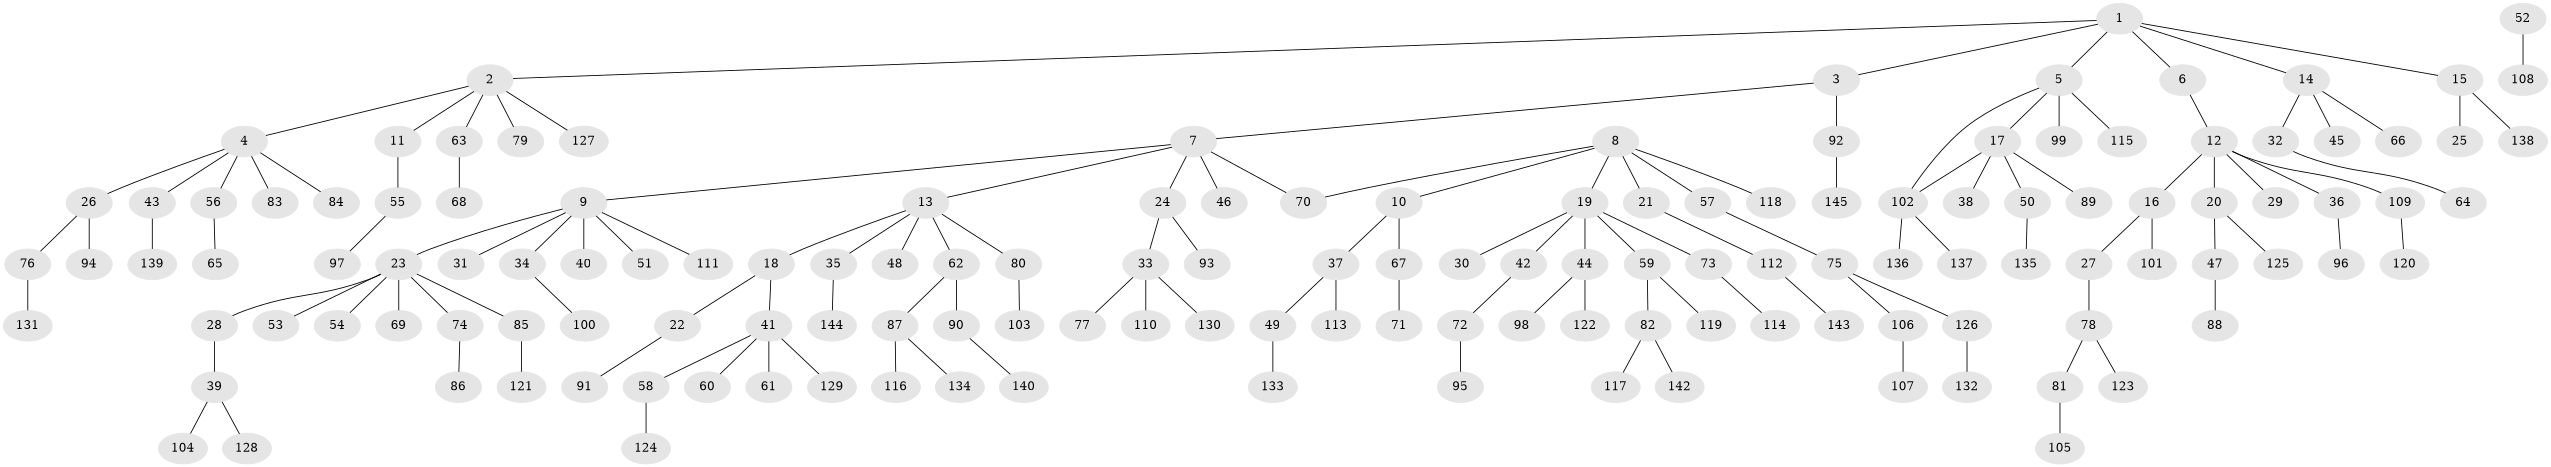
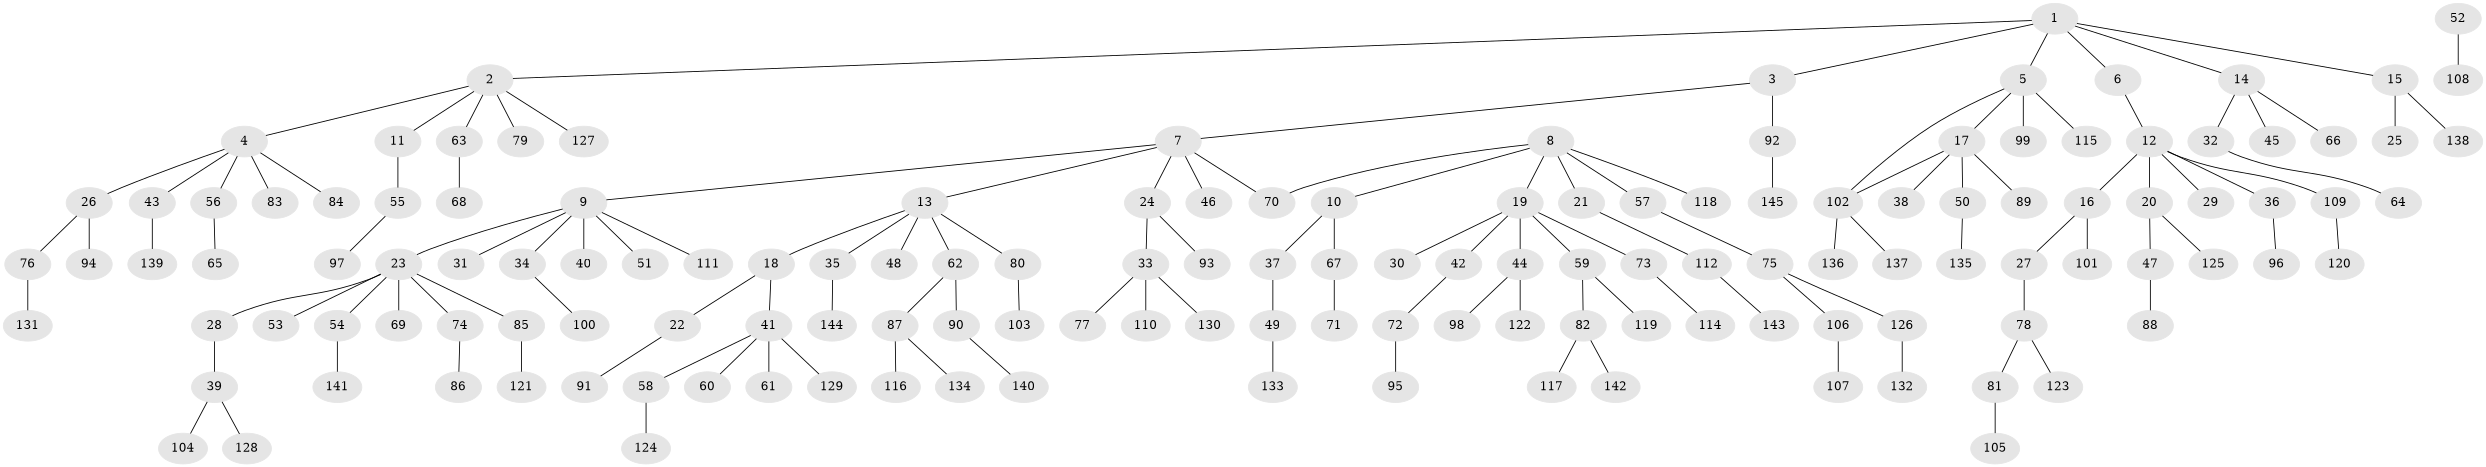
(1336, 326) -> none
none -> (337, 387)
